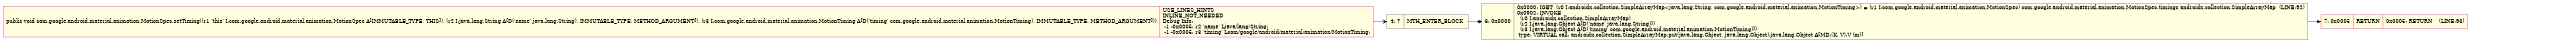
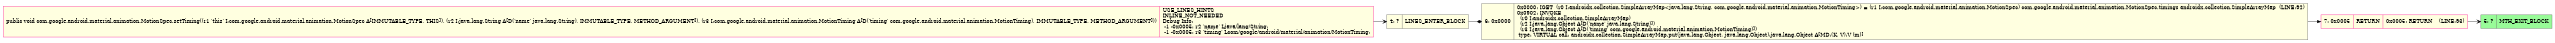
(1435, 21) -> (1435, 21)
none -> (2516, 22)
